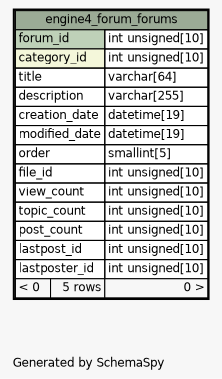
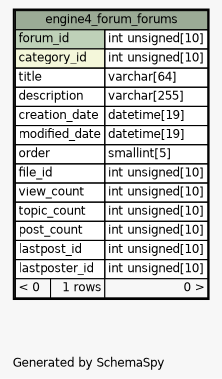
(82, 288) -> (82, 288)
